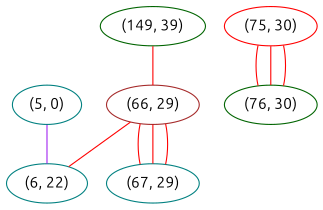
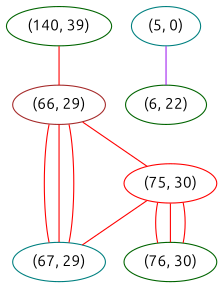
(153, 26) -> (59, 26)
(100, 144) -> (115, 144)
(47, 183) -> (166, 105)
none -> (115, 223)
